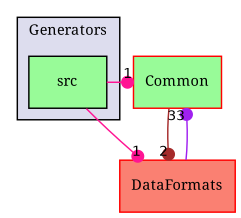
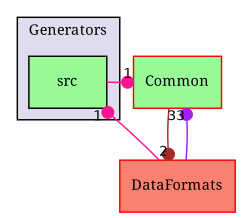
(109, 131) -> (136, 138)
